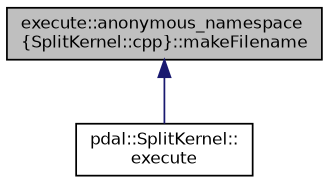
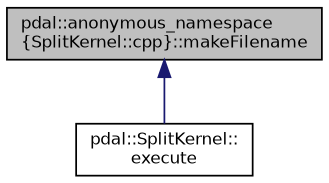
(164, 34) -> (164, 34)
